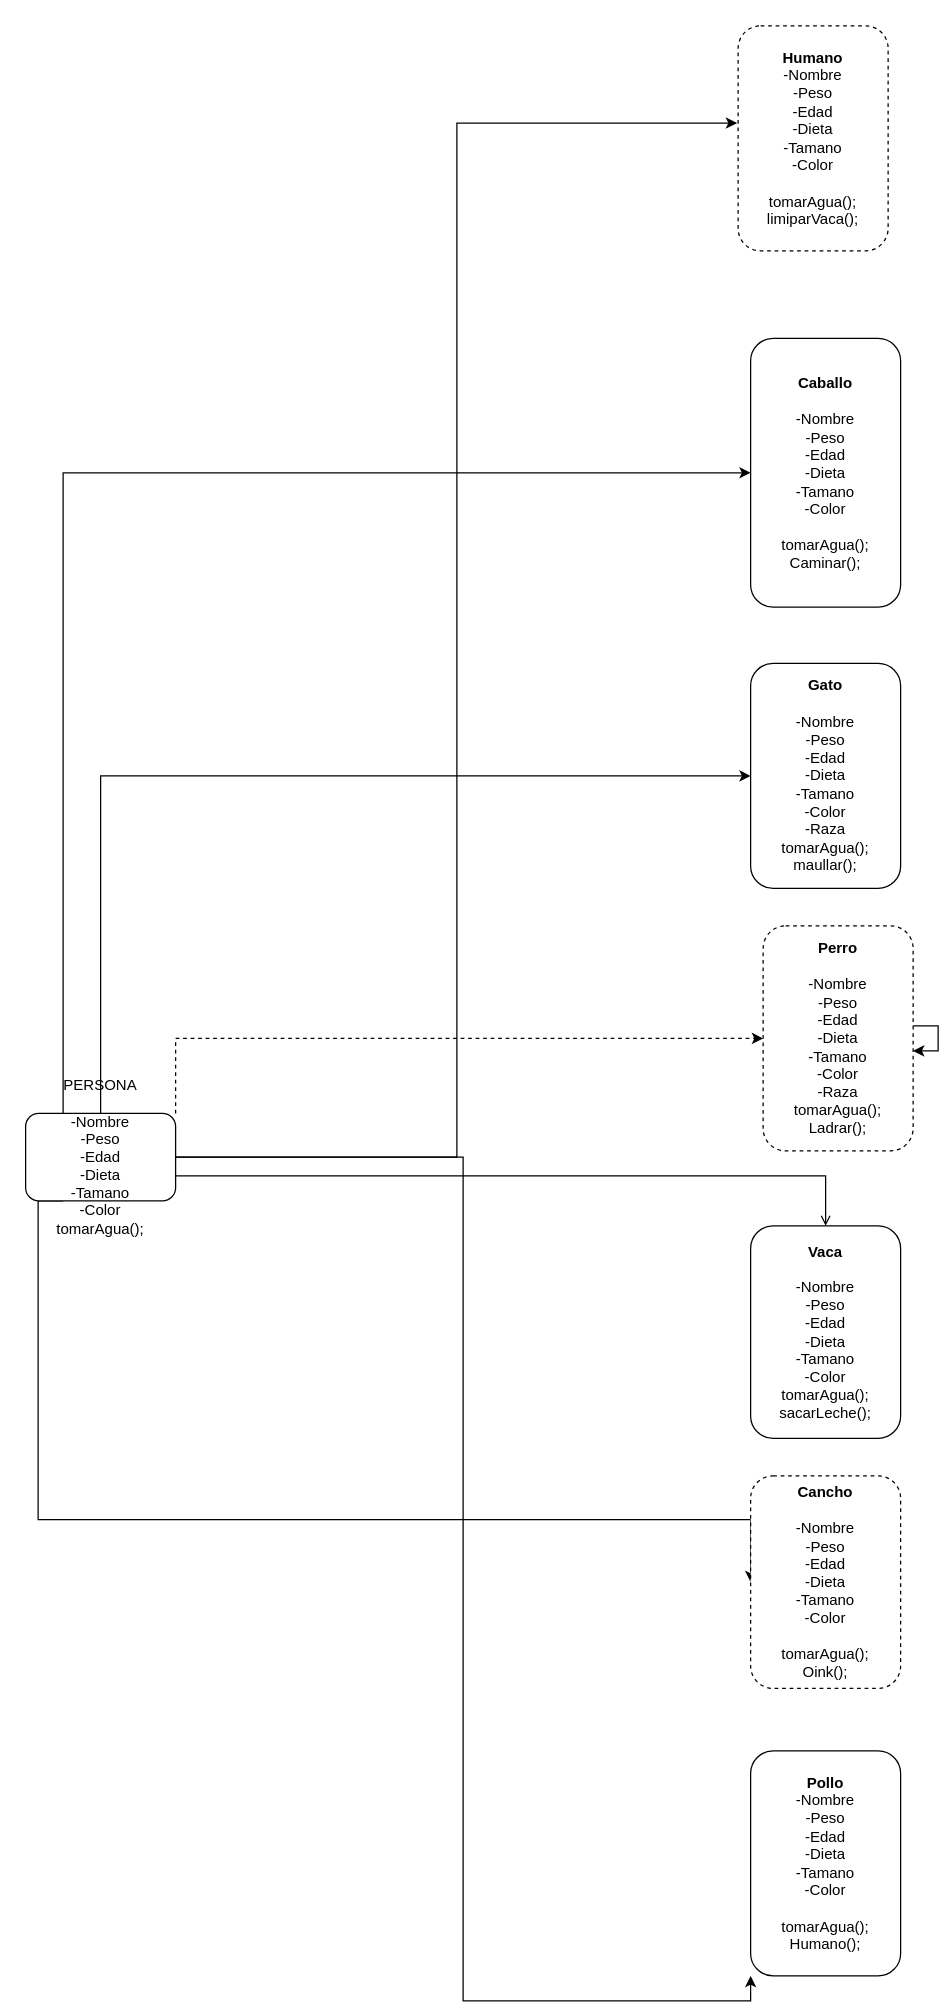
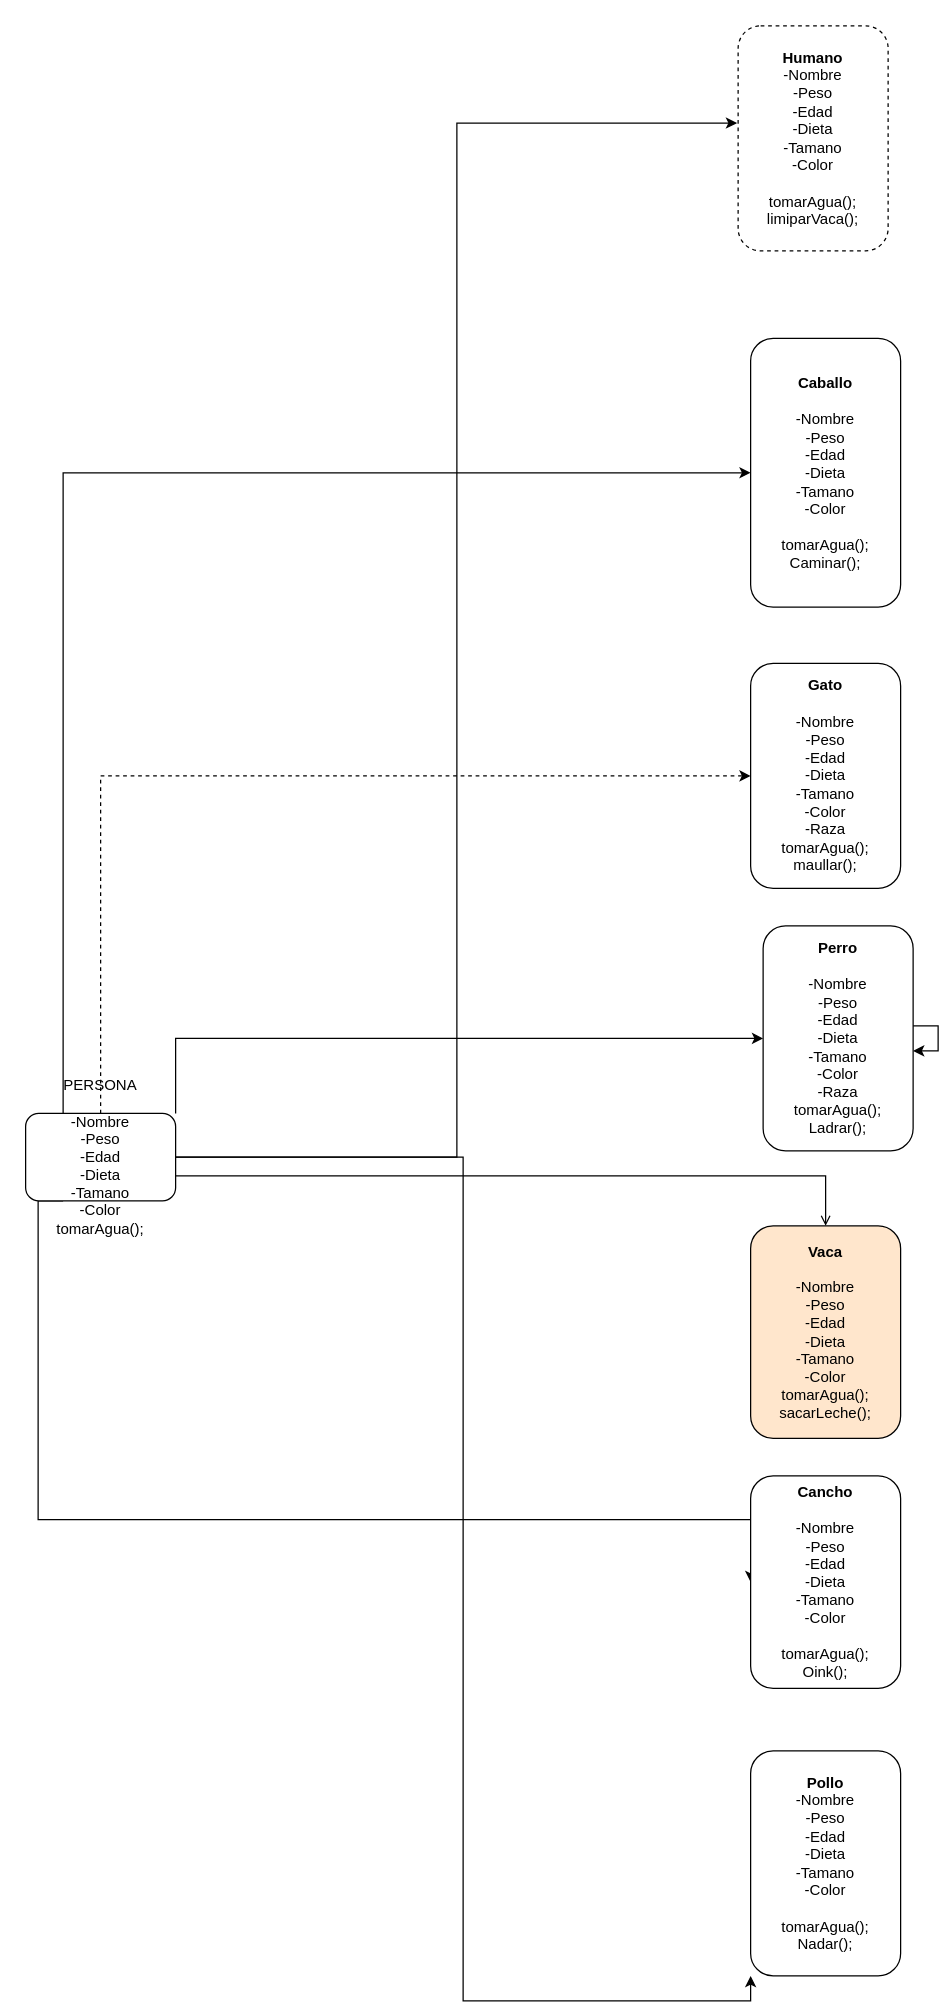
(251, 776) -> (251, 776)
(428, 1038) -> (428, 1038)
(838, 1038) -> (838, 1038)
(826, 1332) -> (826, 1332)
(826, 1582) -> (826, 1582)
(826, 1863) -> (826, 1863)
